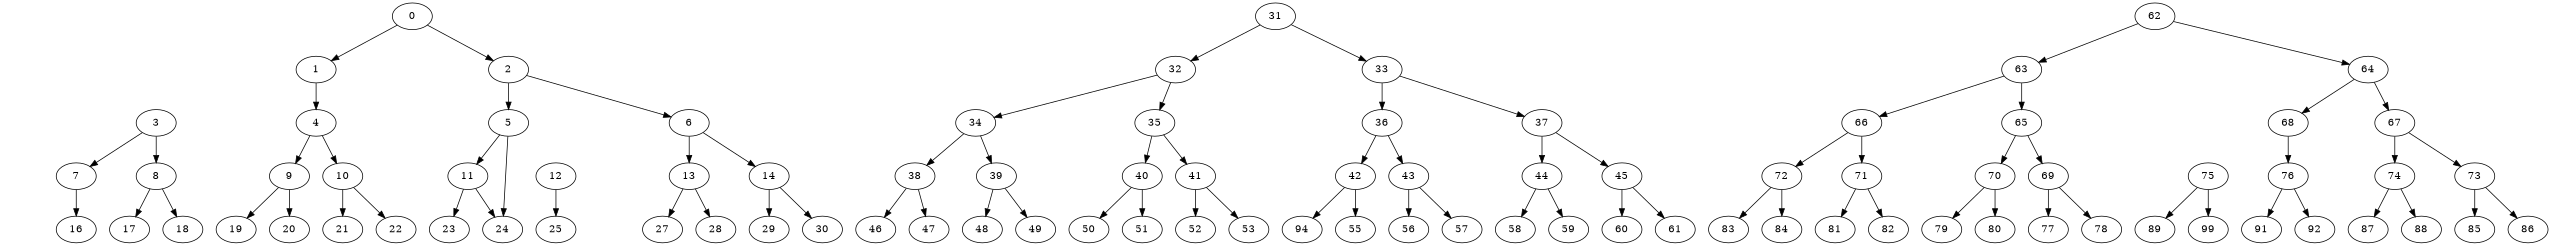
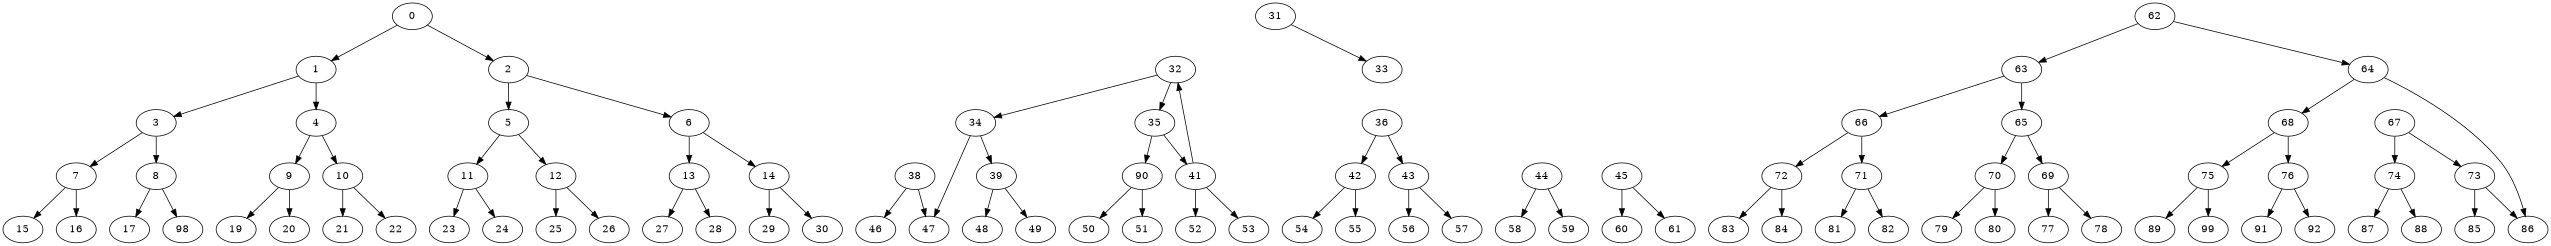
(1229, 41) -> (1186, 127)
(1382, 93) -> none
(2380, 93) -> (2468, 130)
none -> (240, 95)
(1542, 123) -> none
(948, 147) -> (954, 173)
none -> (2251, 148)
(506, 172) -> (530, 147)
(1142, 176) -> (1142, 176)
none -> (23, 229)
(183, 229) -> (183, 229)
none -> (609, 229)
(1302, 229) -> (1302, 229)
